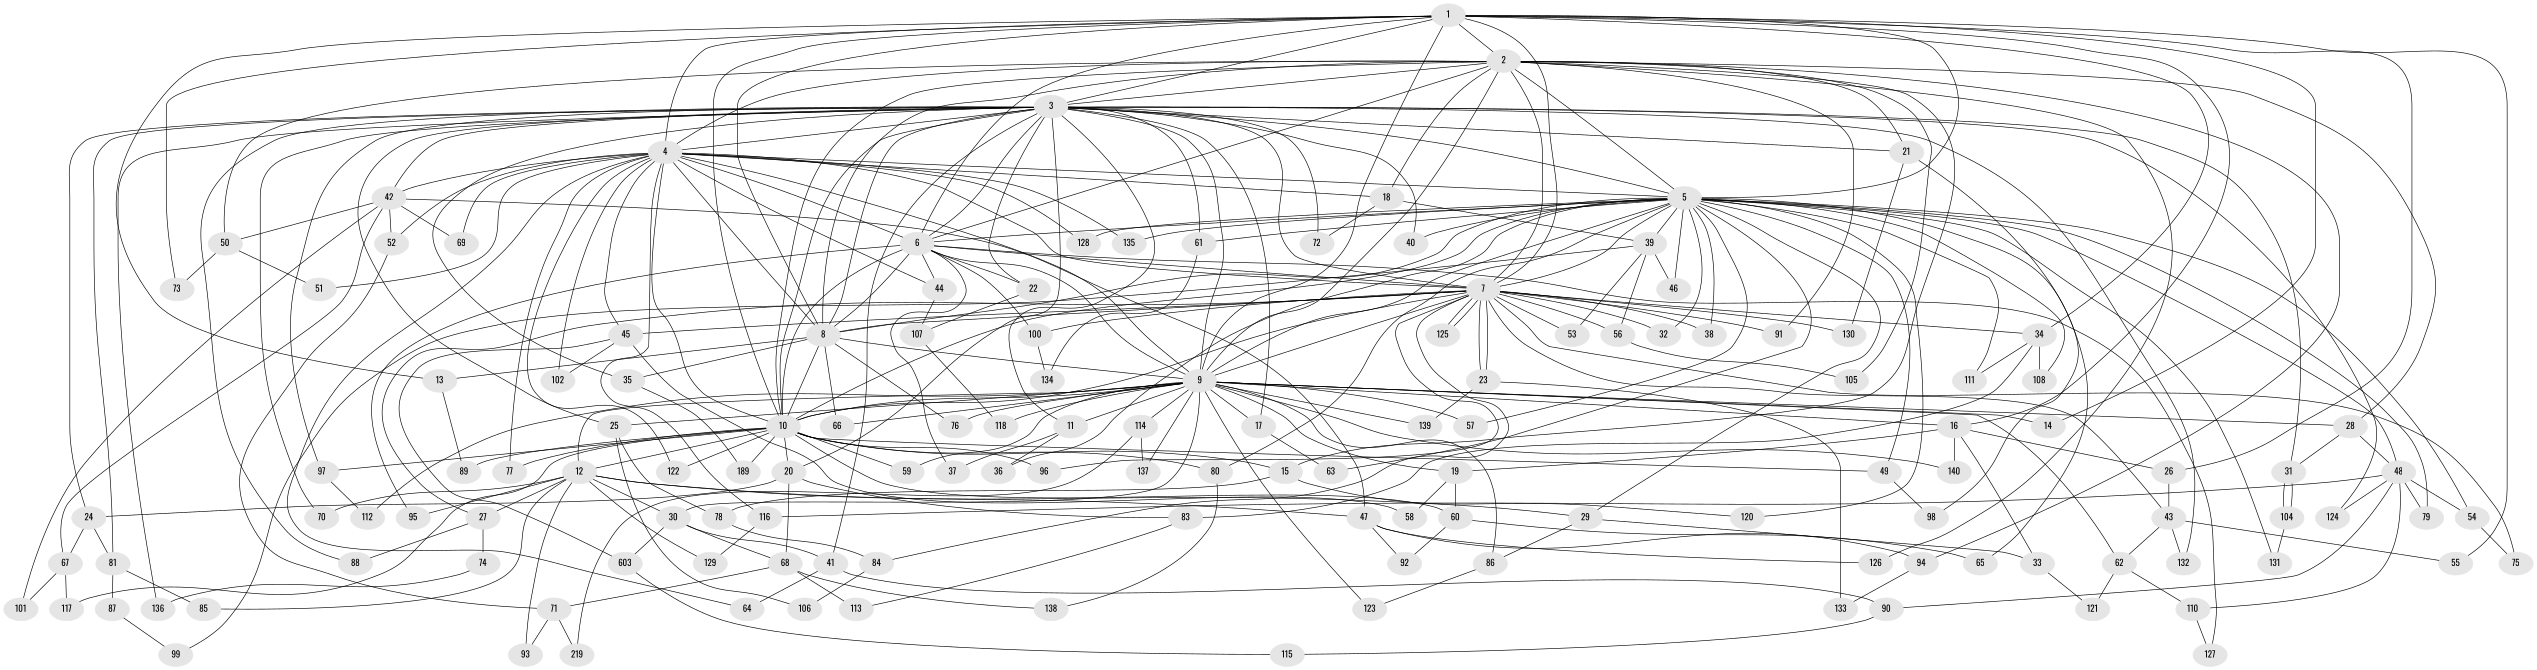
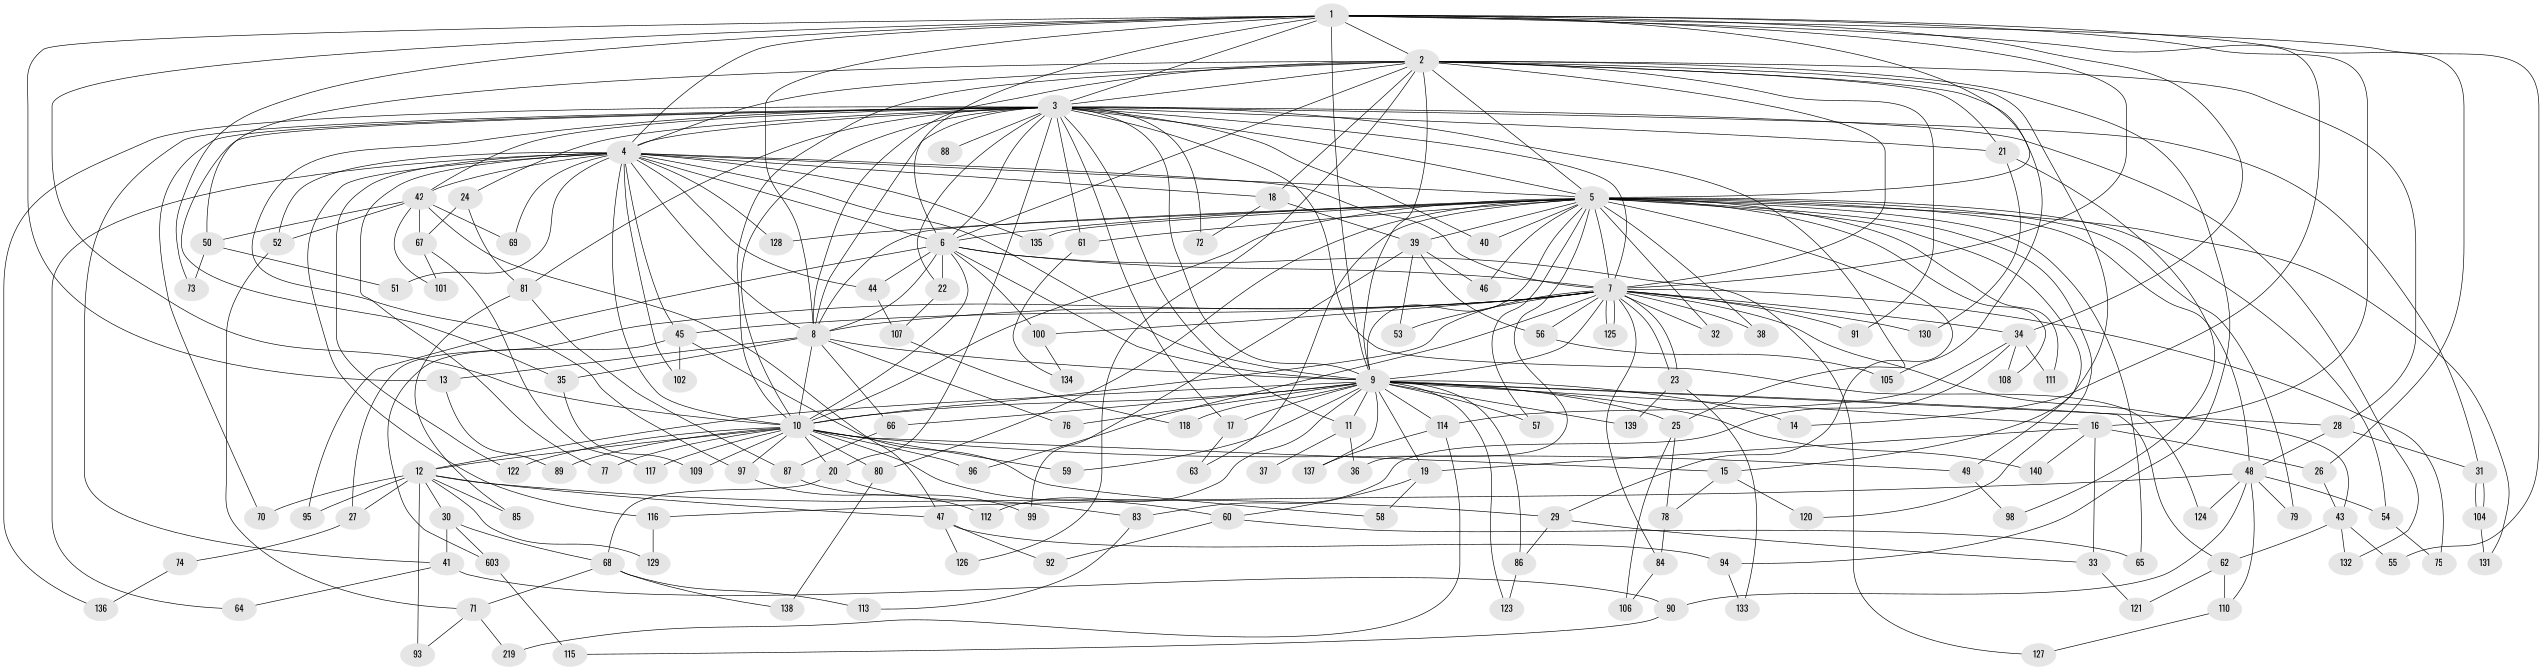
(892, 328) -> none
none -> (1697, 409)
none -> (843, 447)
(743, 472) -> (696, 472)
(889, 502) -> none
(425, 504) -> none
(417, 542) -> none
